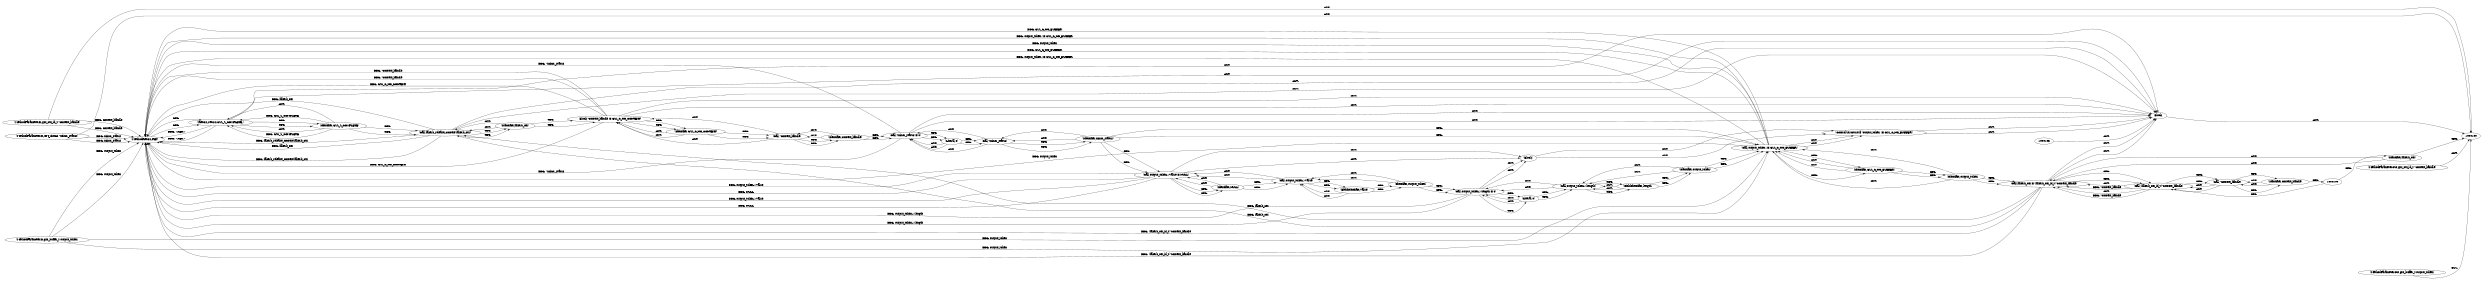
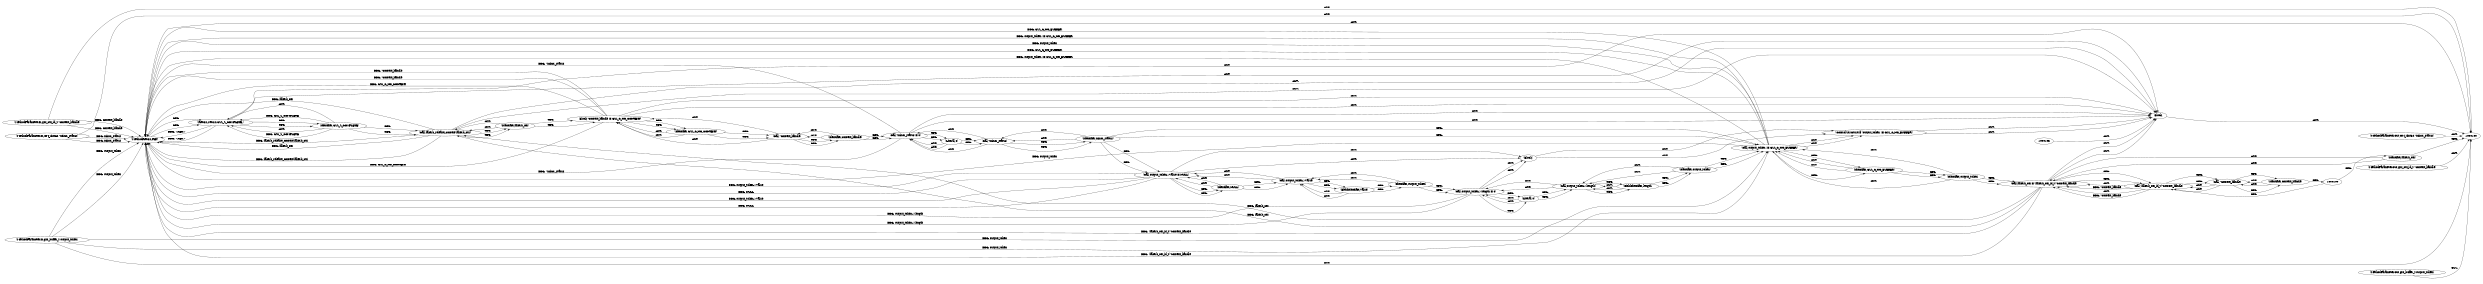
none -> (1298, 24)
none -> (2402, 136)
none -> (1304, 264)
